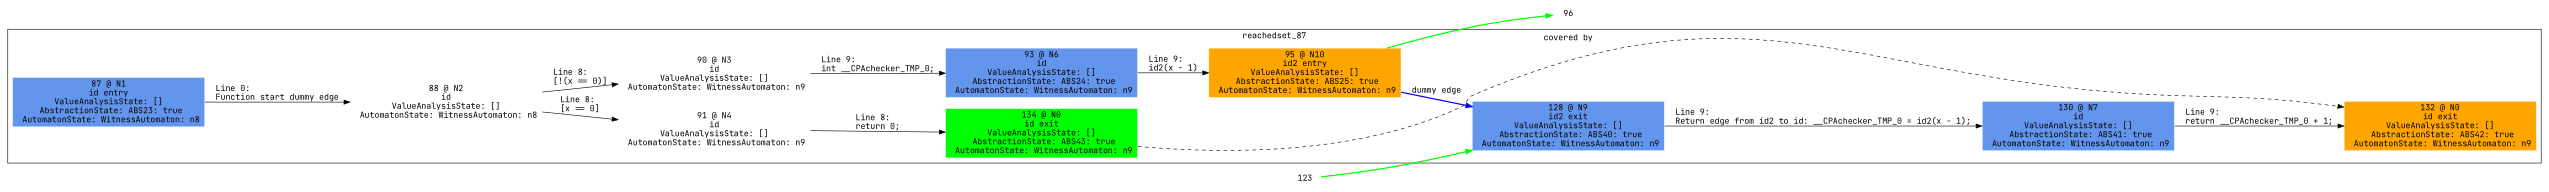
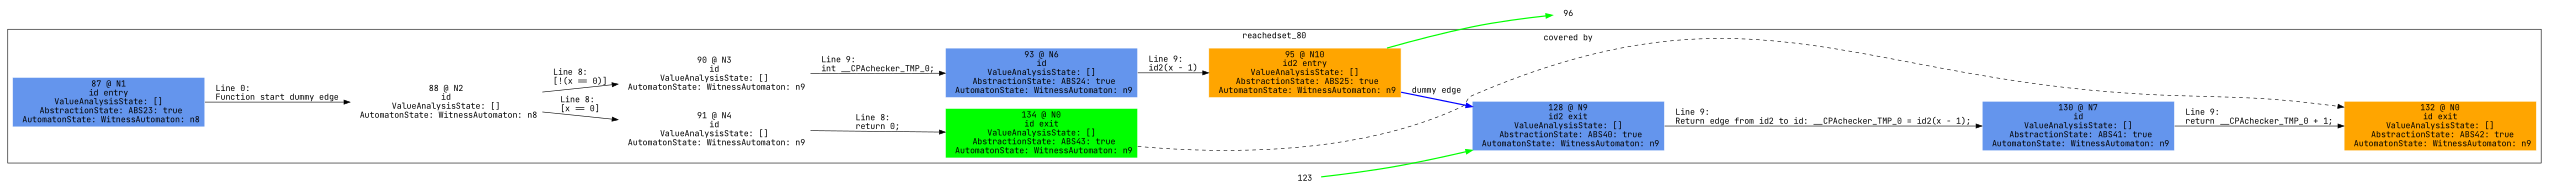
(1274, 36) -> (1274, 36)
